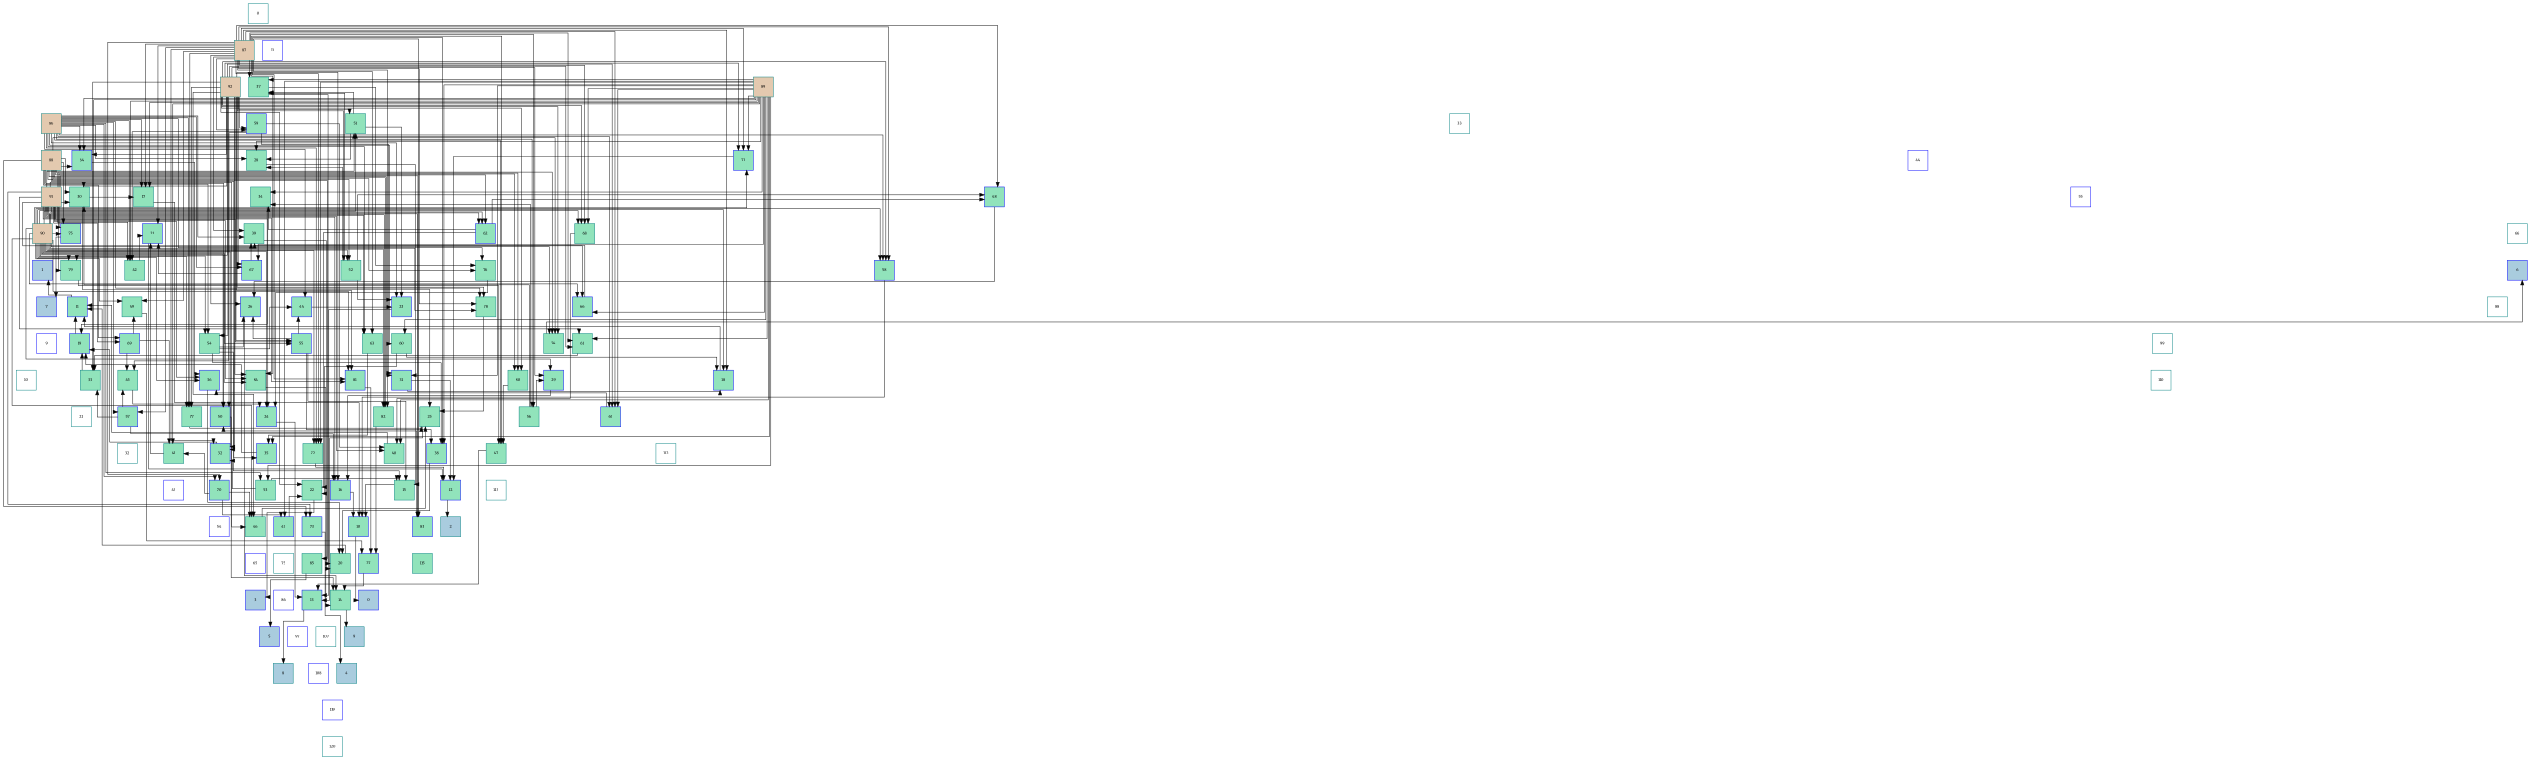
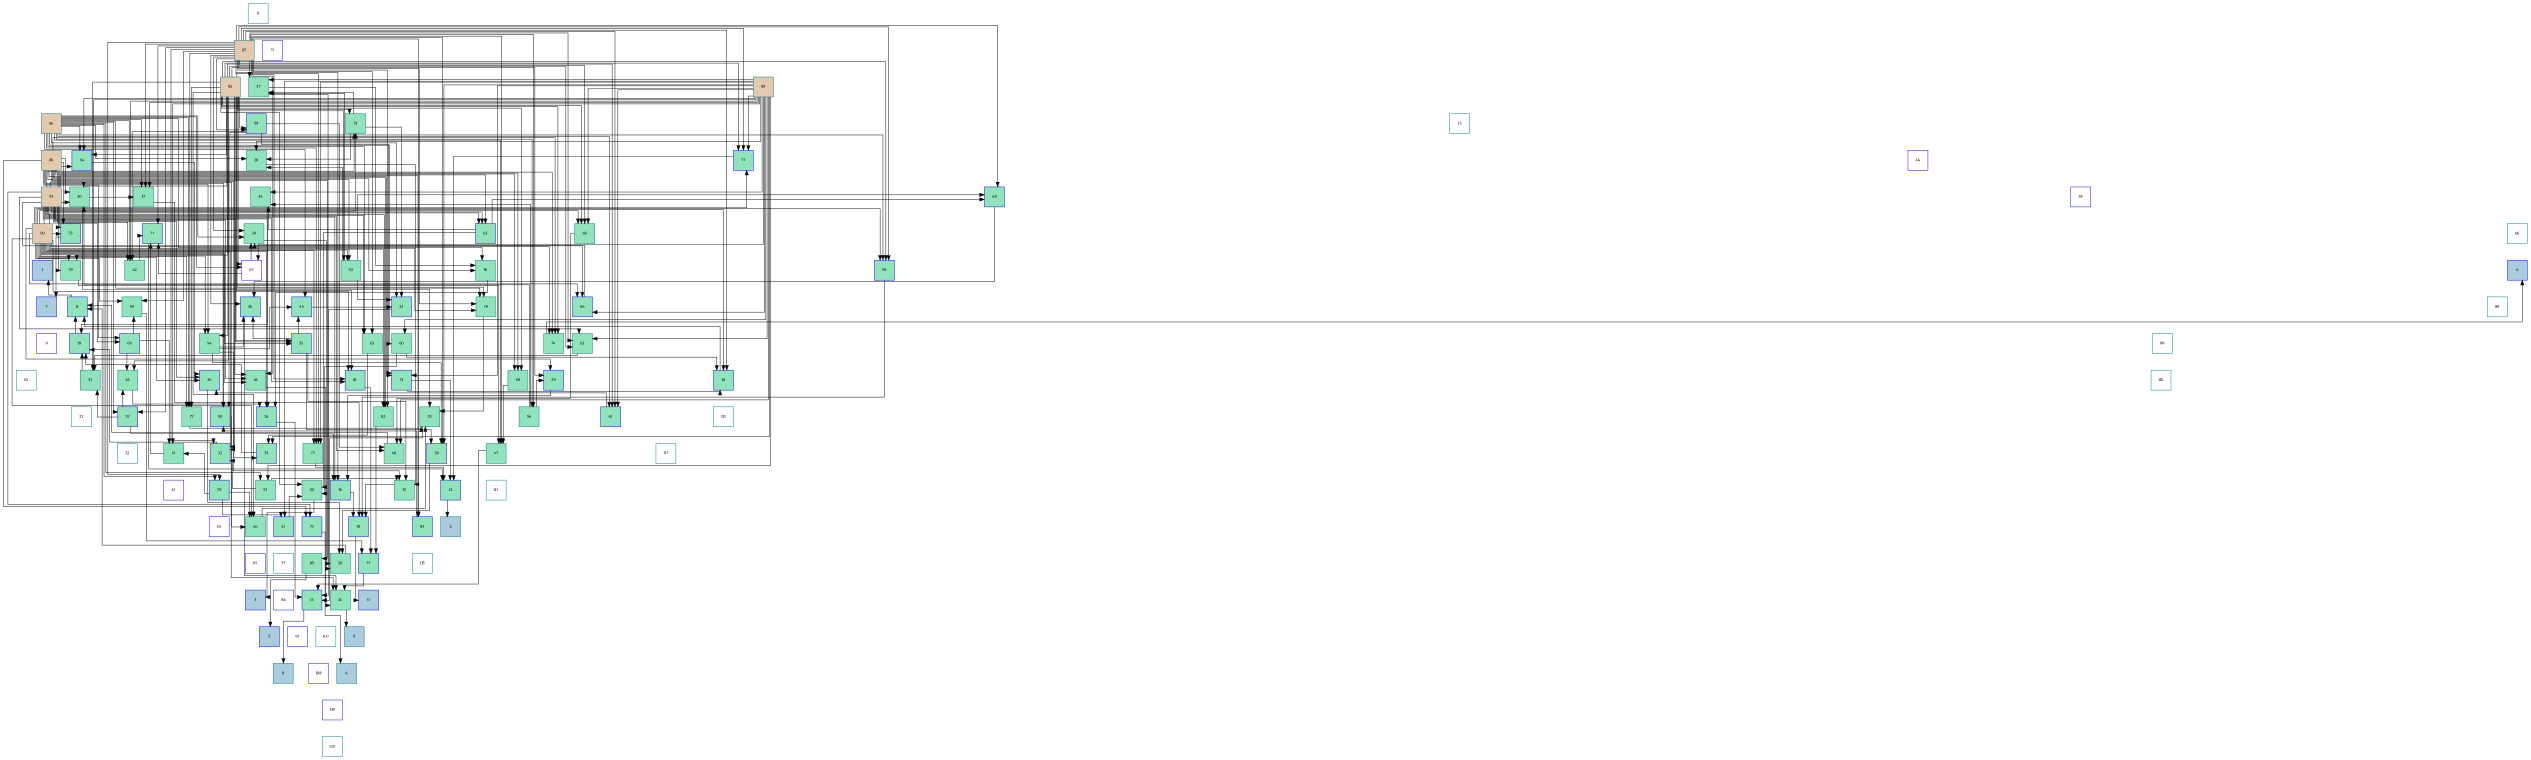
(378, 214) -> none
(252, 270) -> (252, 270)
none -> (723, 417)
(422, 563) -> (422, 563)
